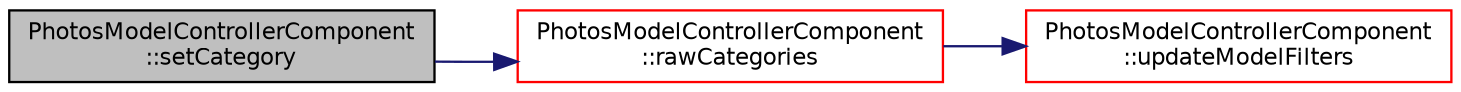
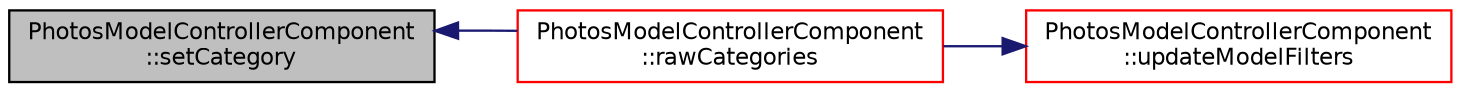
(464, 62) -> (488, 31)
